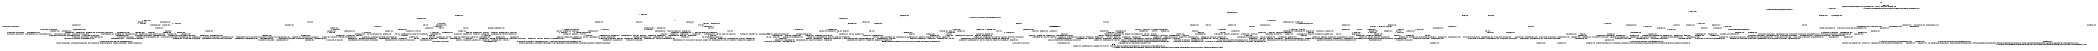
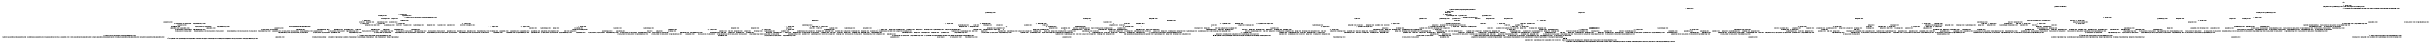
none -> (1495, 27)
(1997, 31) -> (1558, 12)
(555, 32) -> (638, 29)
